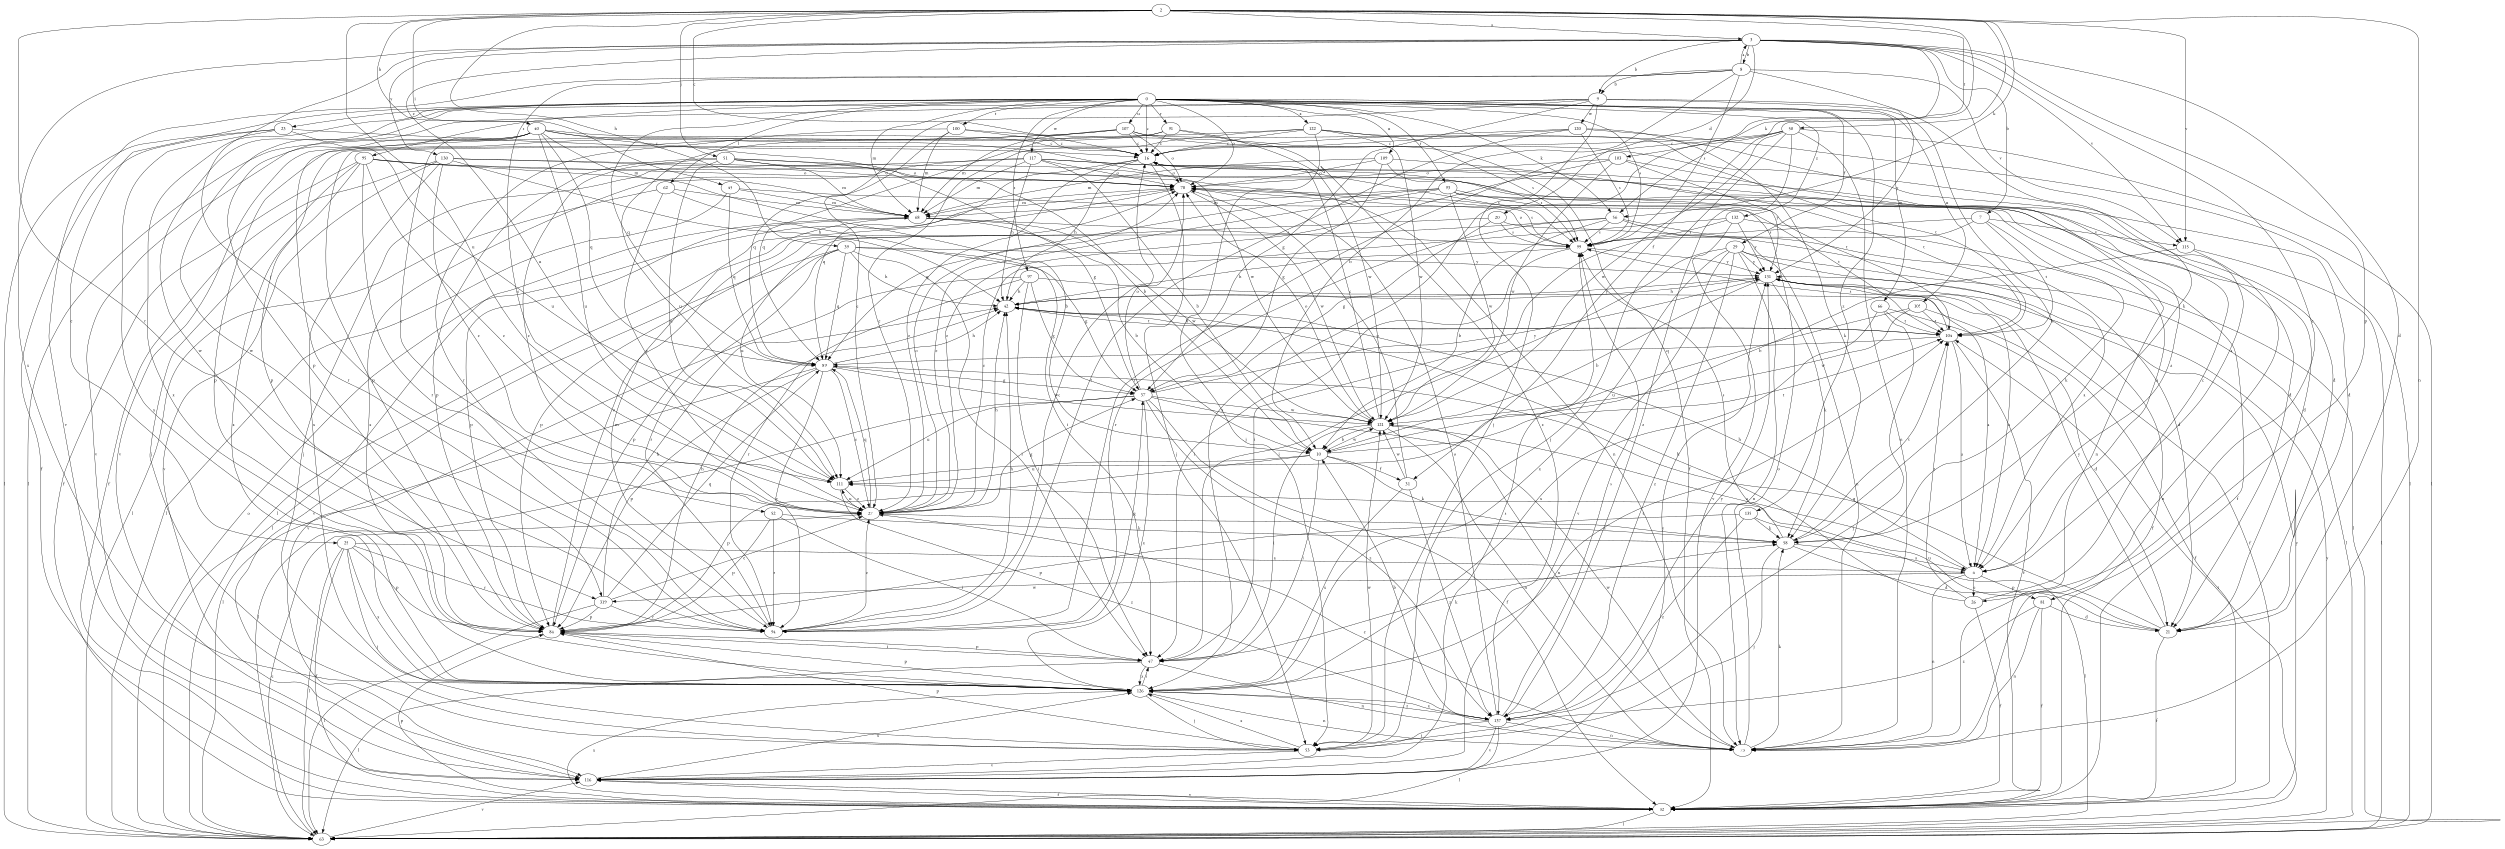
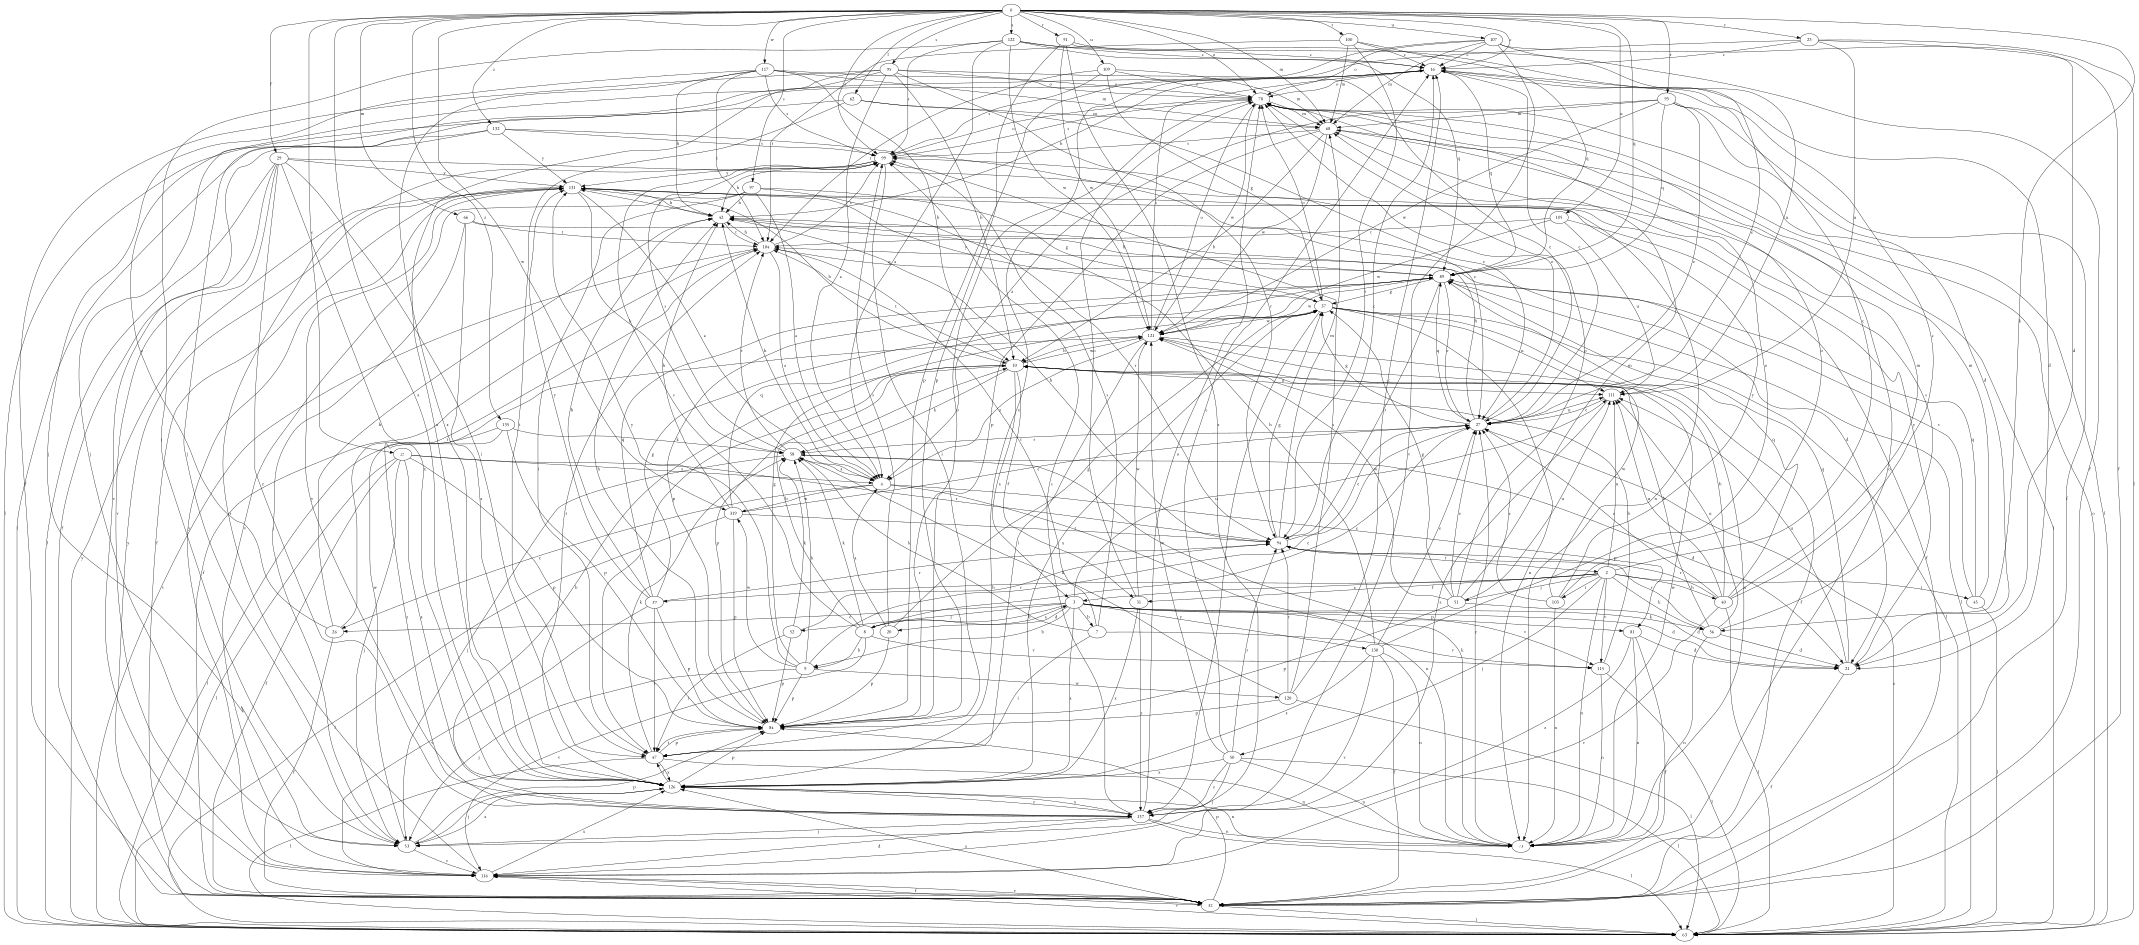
(66, 29) -> (1440, 560)
(1069, 157) -> (1348, 441)
none -> (994, 497)
(1490, 750) -> (879, 846)
